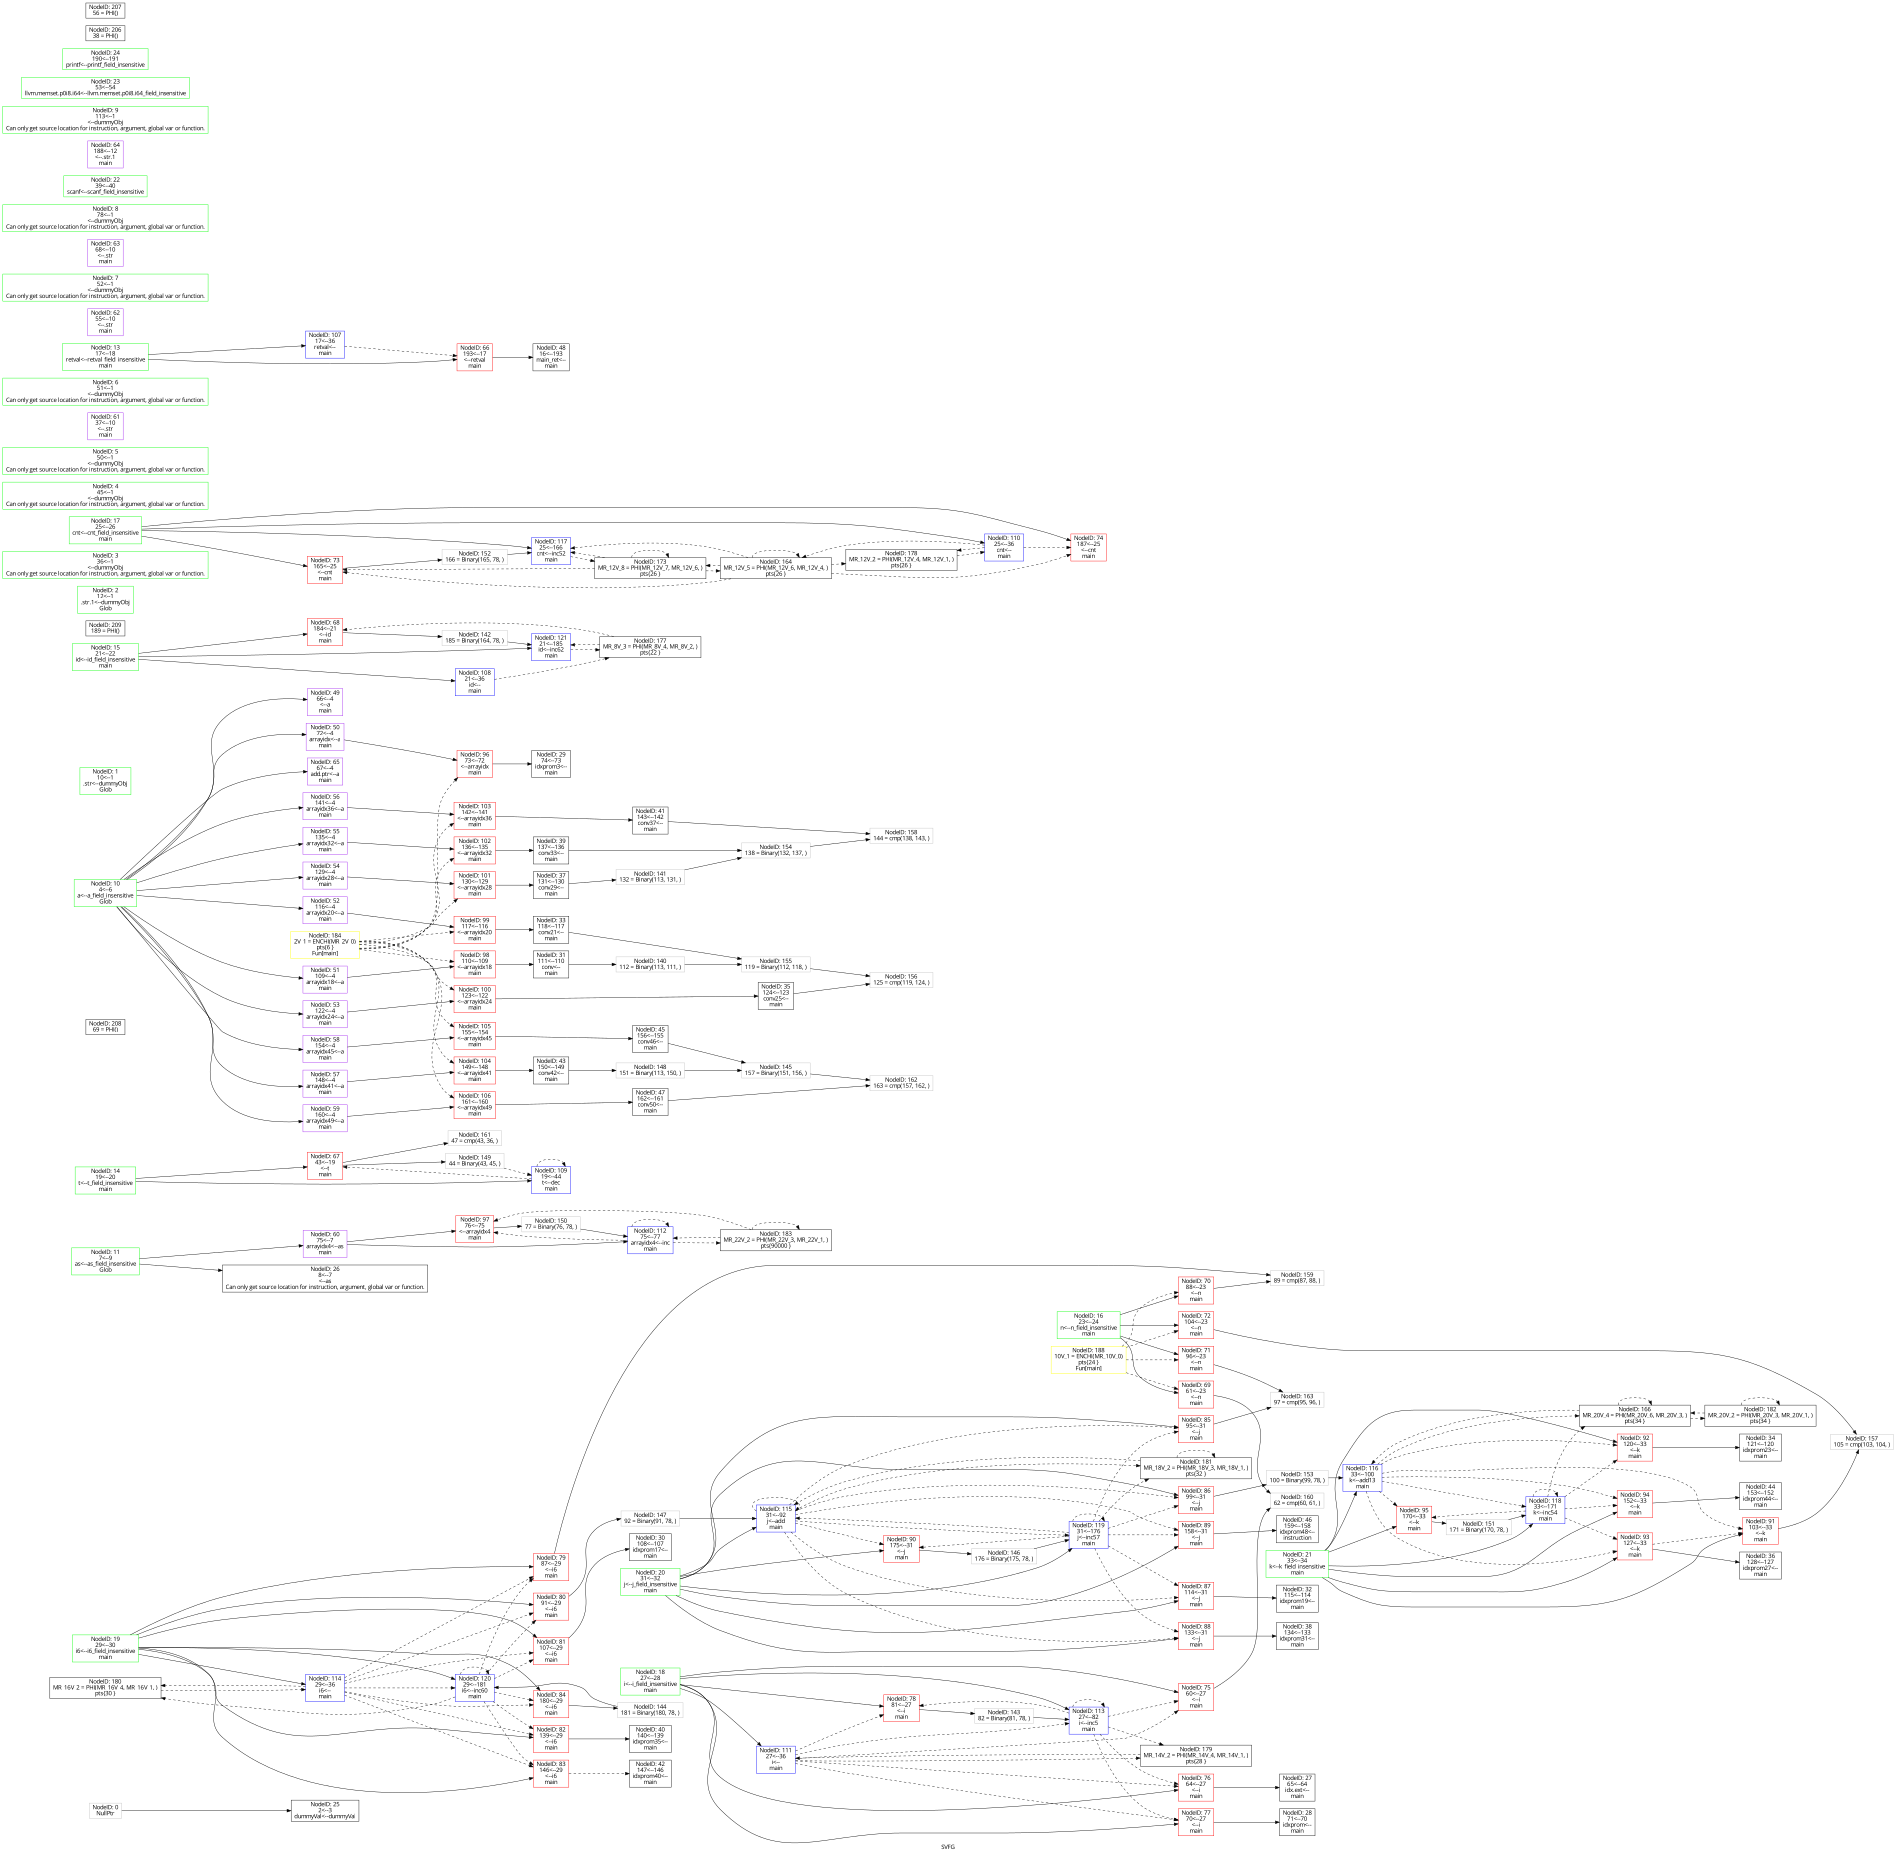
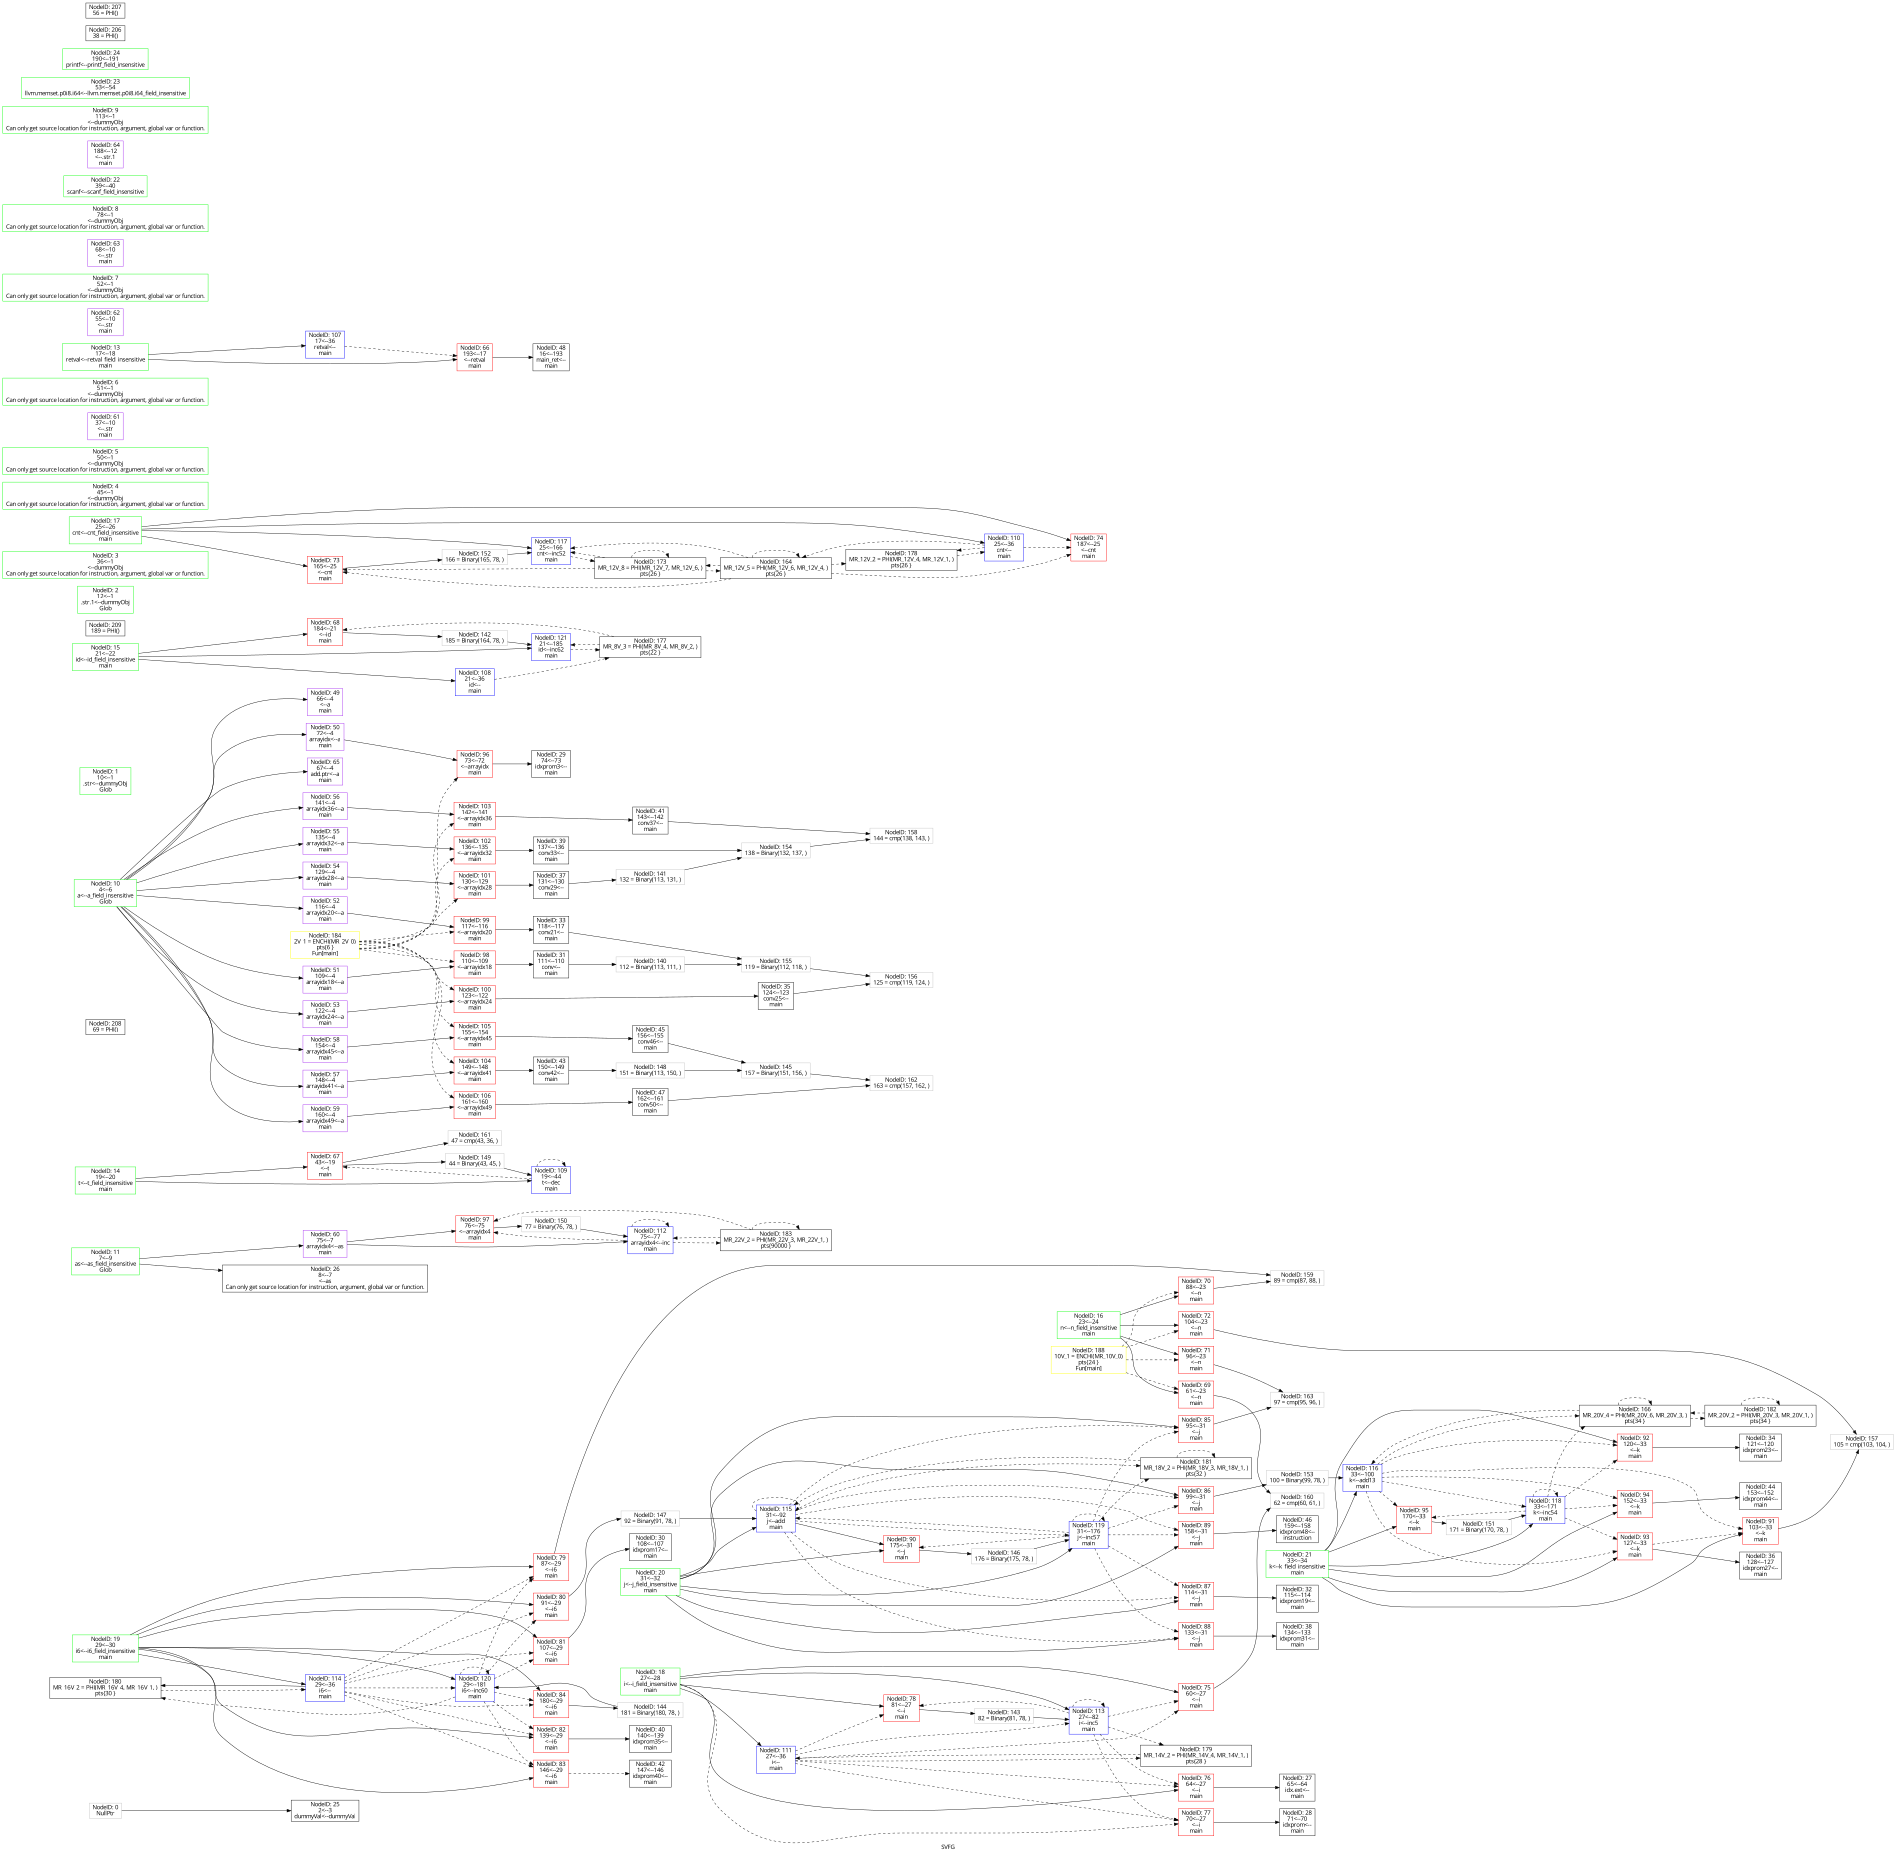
(516, 1171) -> (516, 1171)
(838, 1533) -> (838, 1533)
(235, 1685) -> (235, 1685)
(869, 1835) -> (869, 1835)
